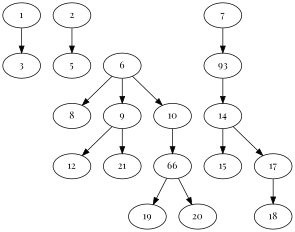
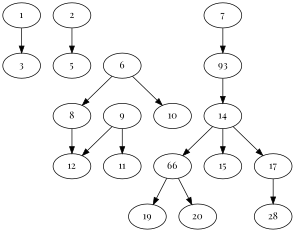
(122, 87) -> none
none -> (72, 138)
(173, 138) -> (200, 139)
(122, 166) -> (122, 166)
(273, 217) -> (273, 217)
